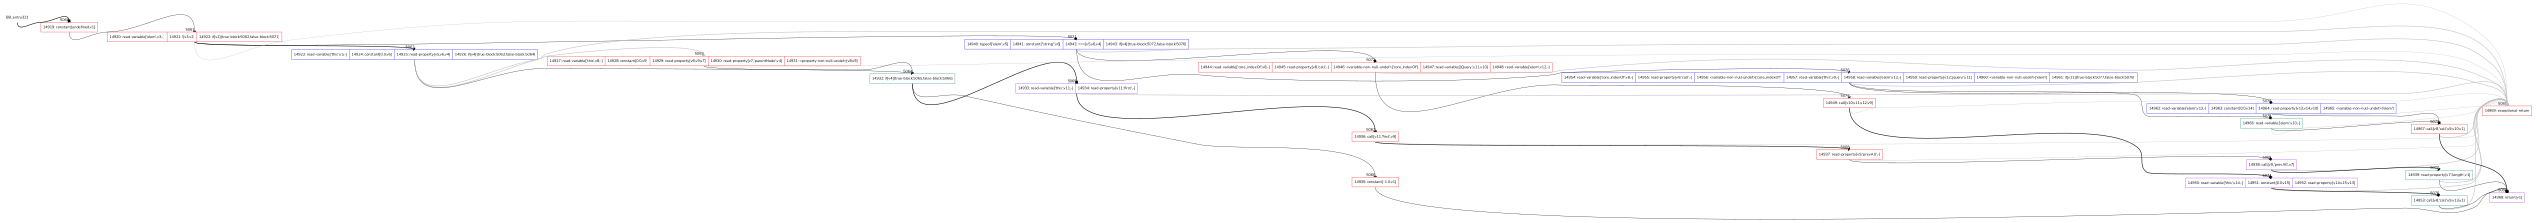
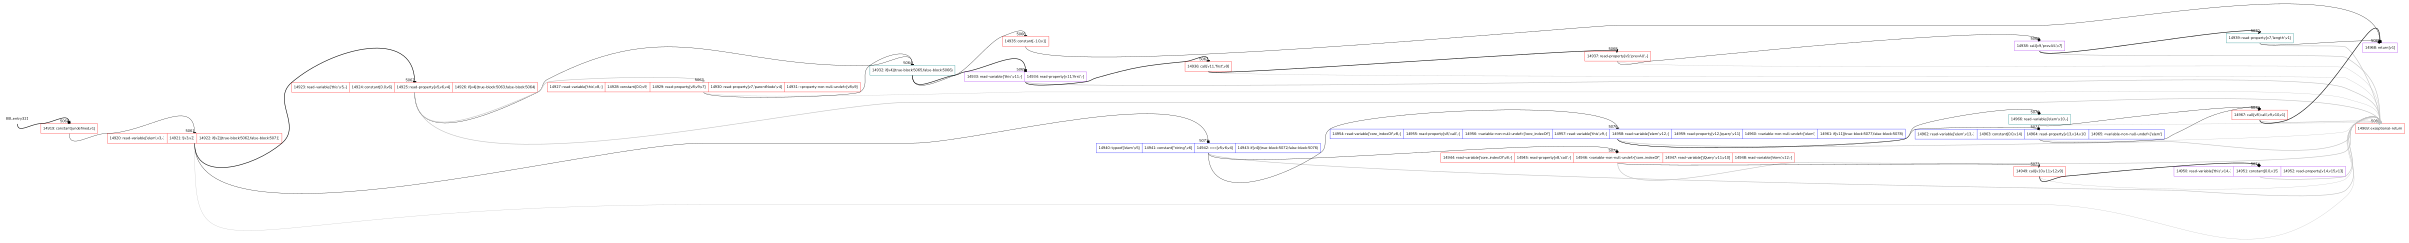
(415, 54) -> (415, 87)
(2439, 200) -> none
